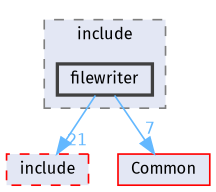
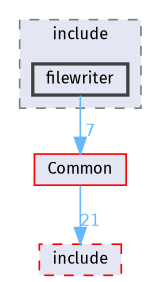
(80, 119) -> (80, 207)
